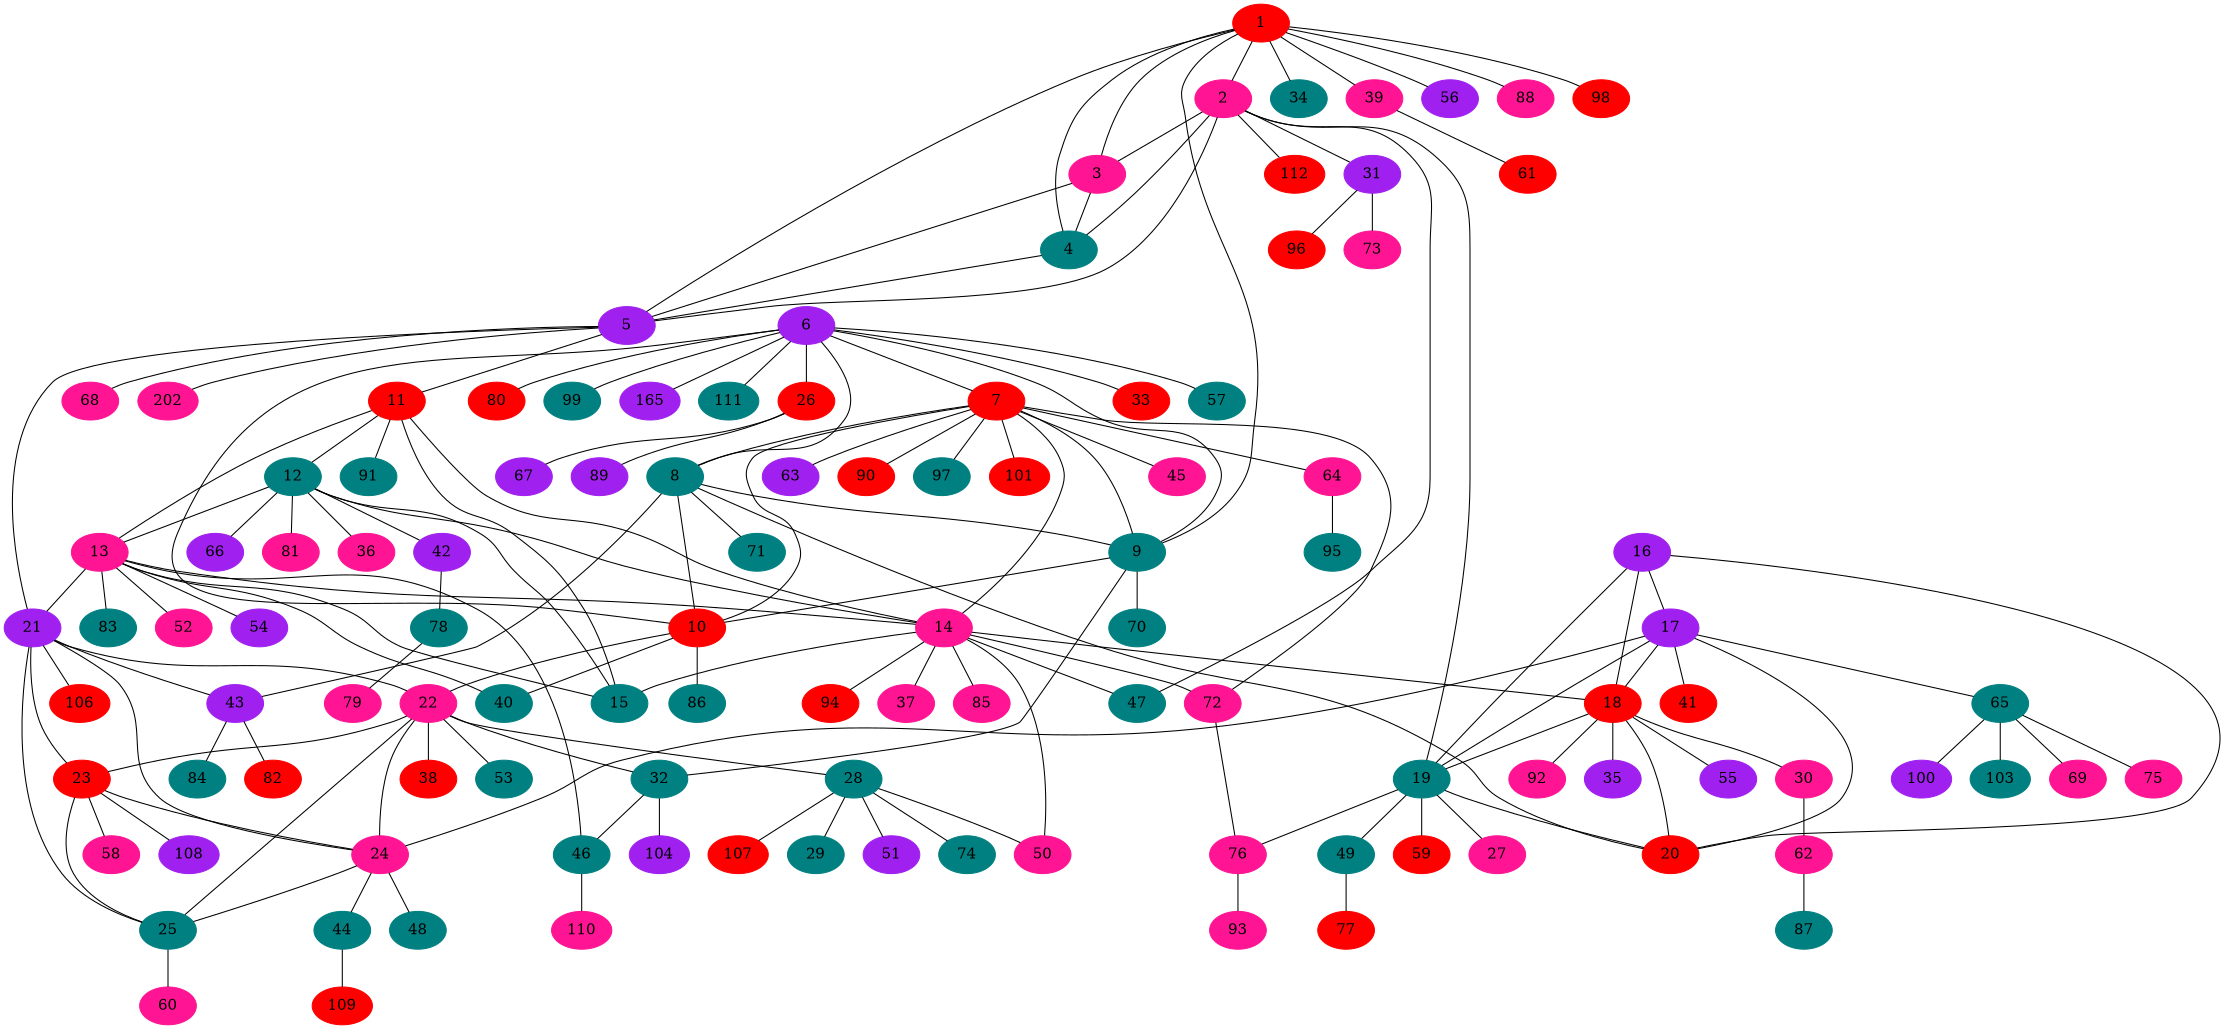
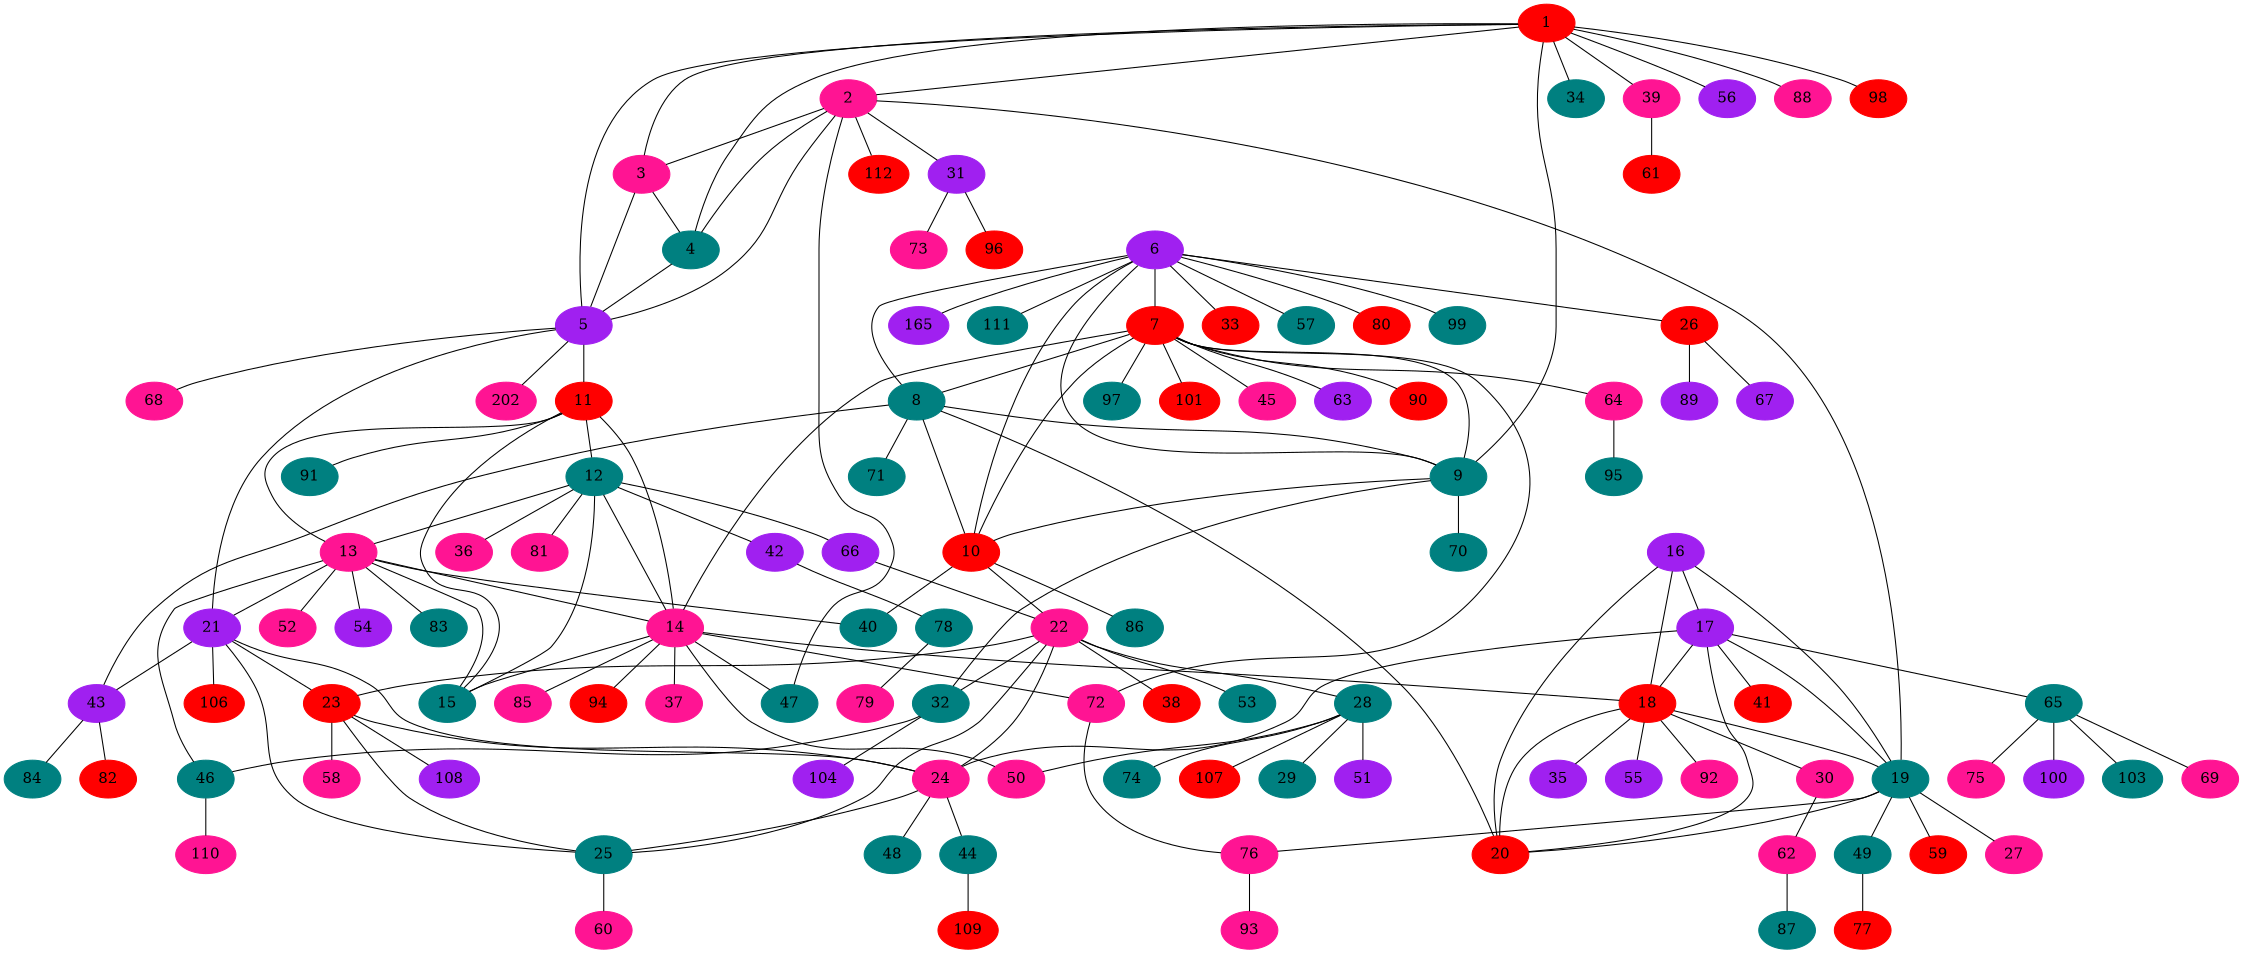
(230, 666) -> (955, 590)
